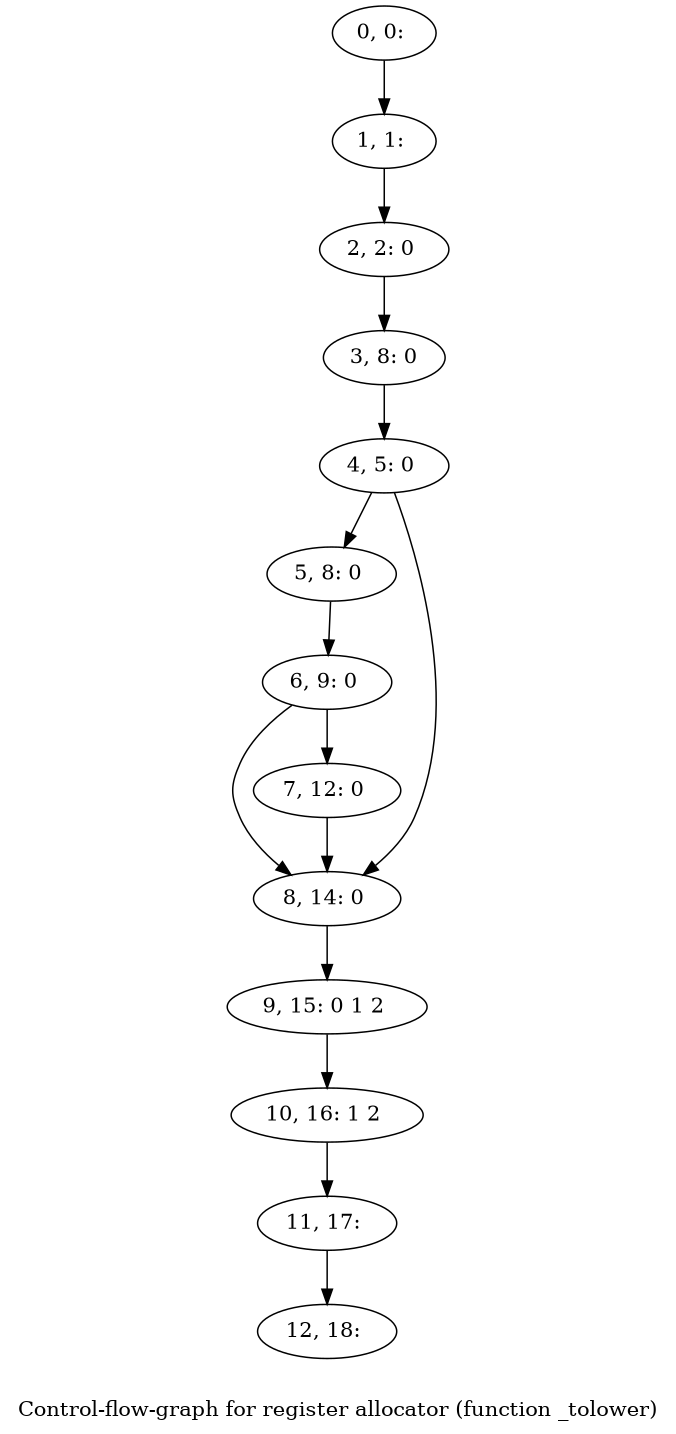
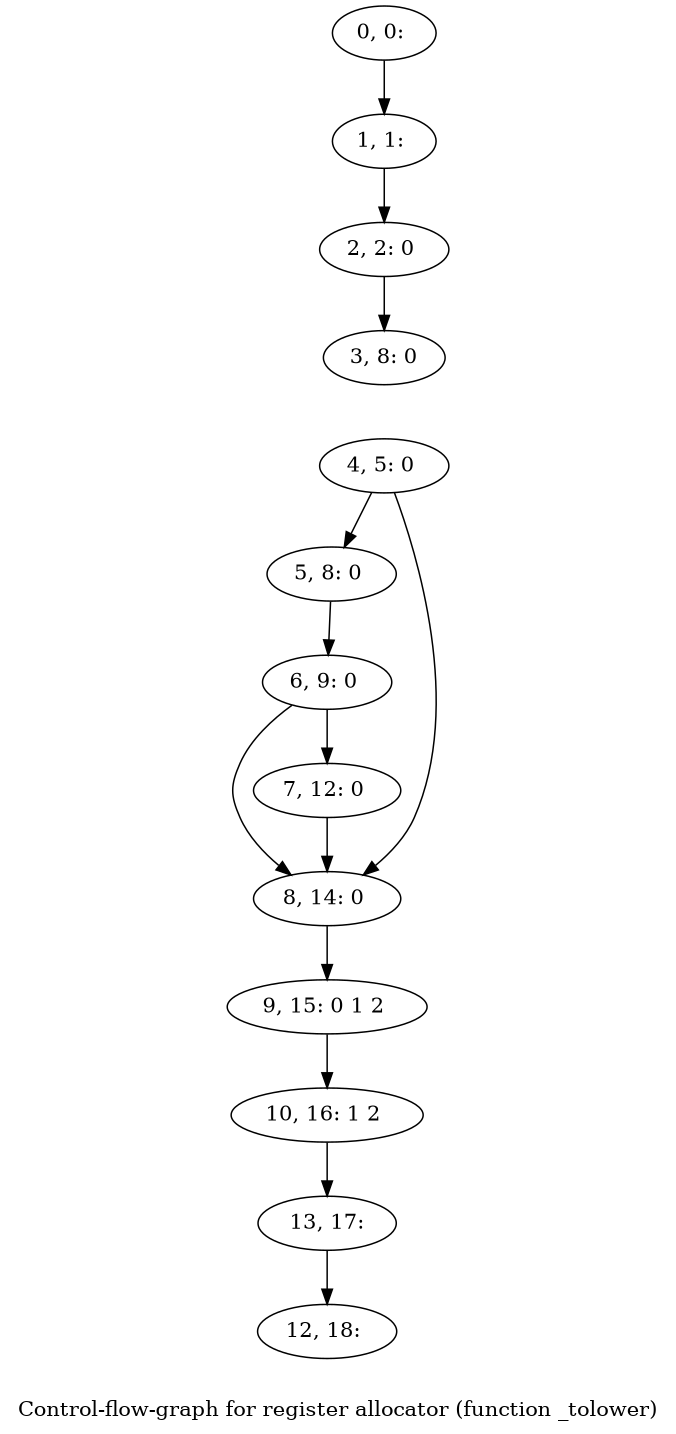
(384, 404) -> none
(327, 1223) -> (327, 1223)
